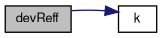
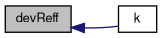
(88, 10) -> (101, 28)
